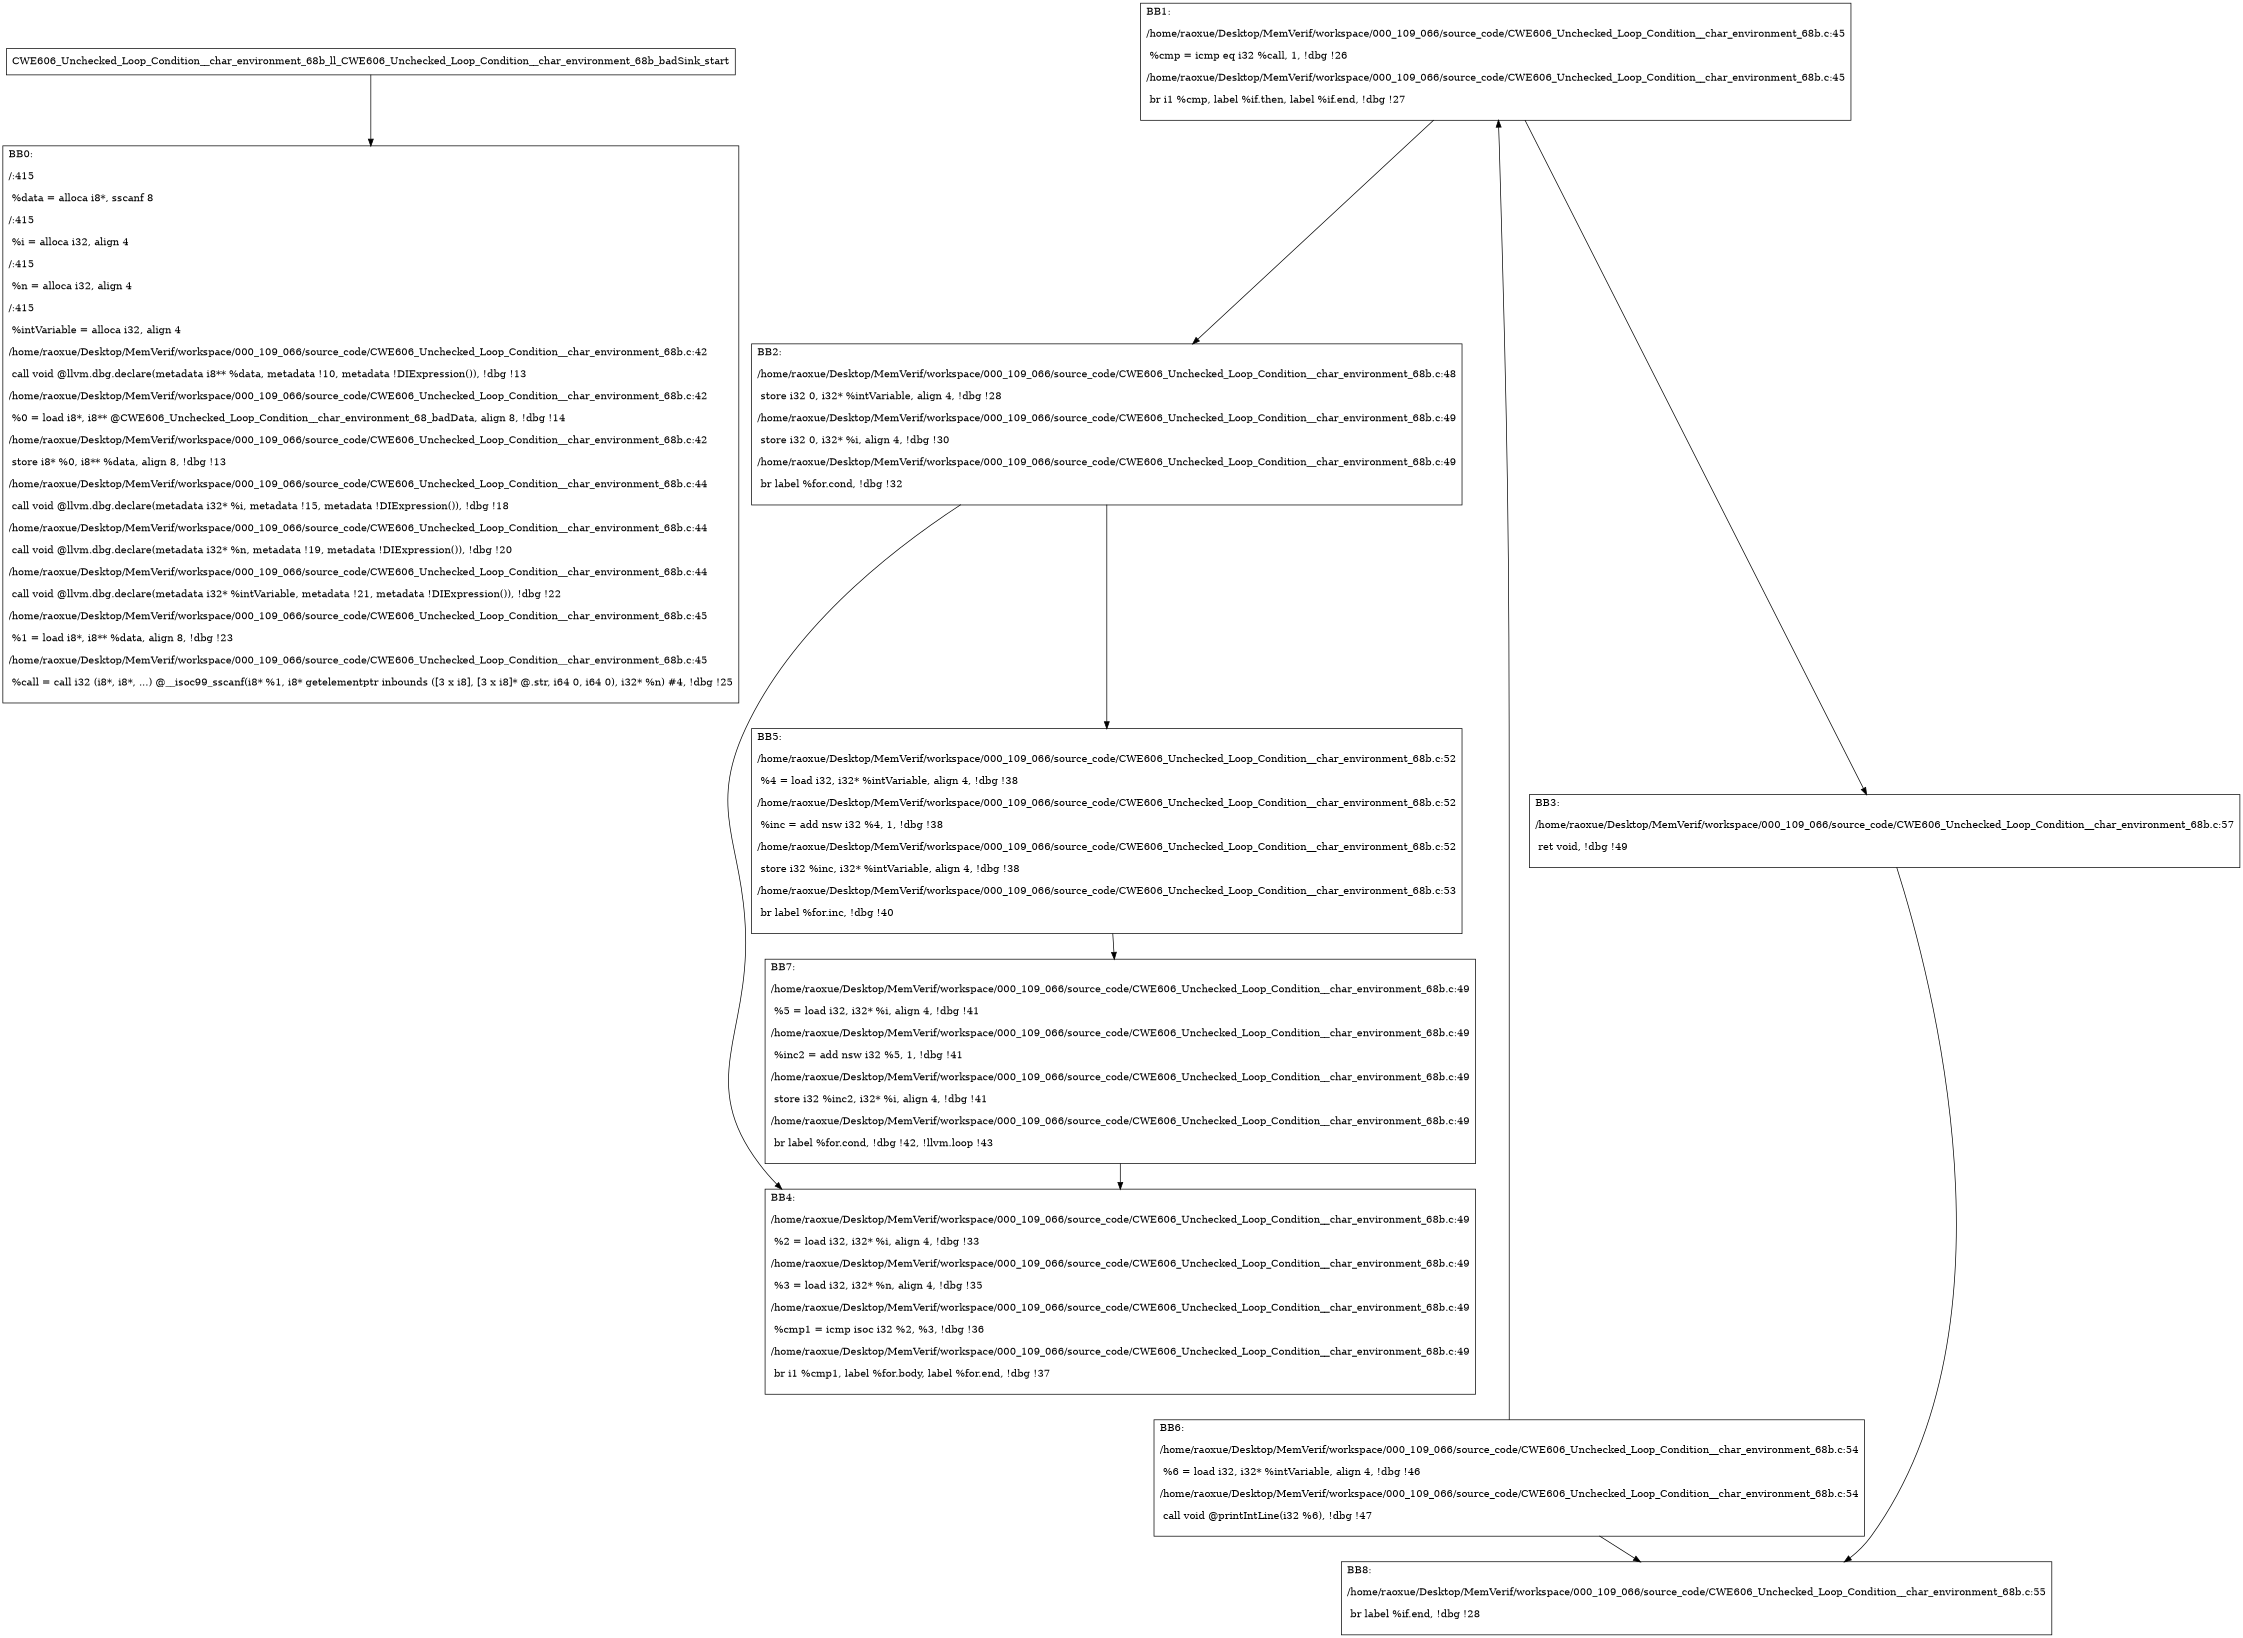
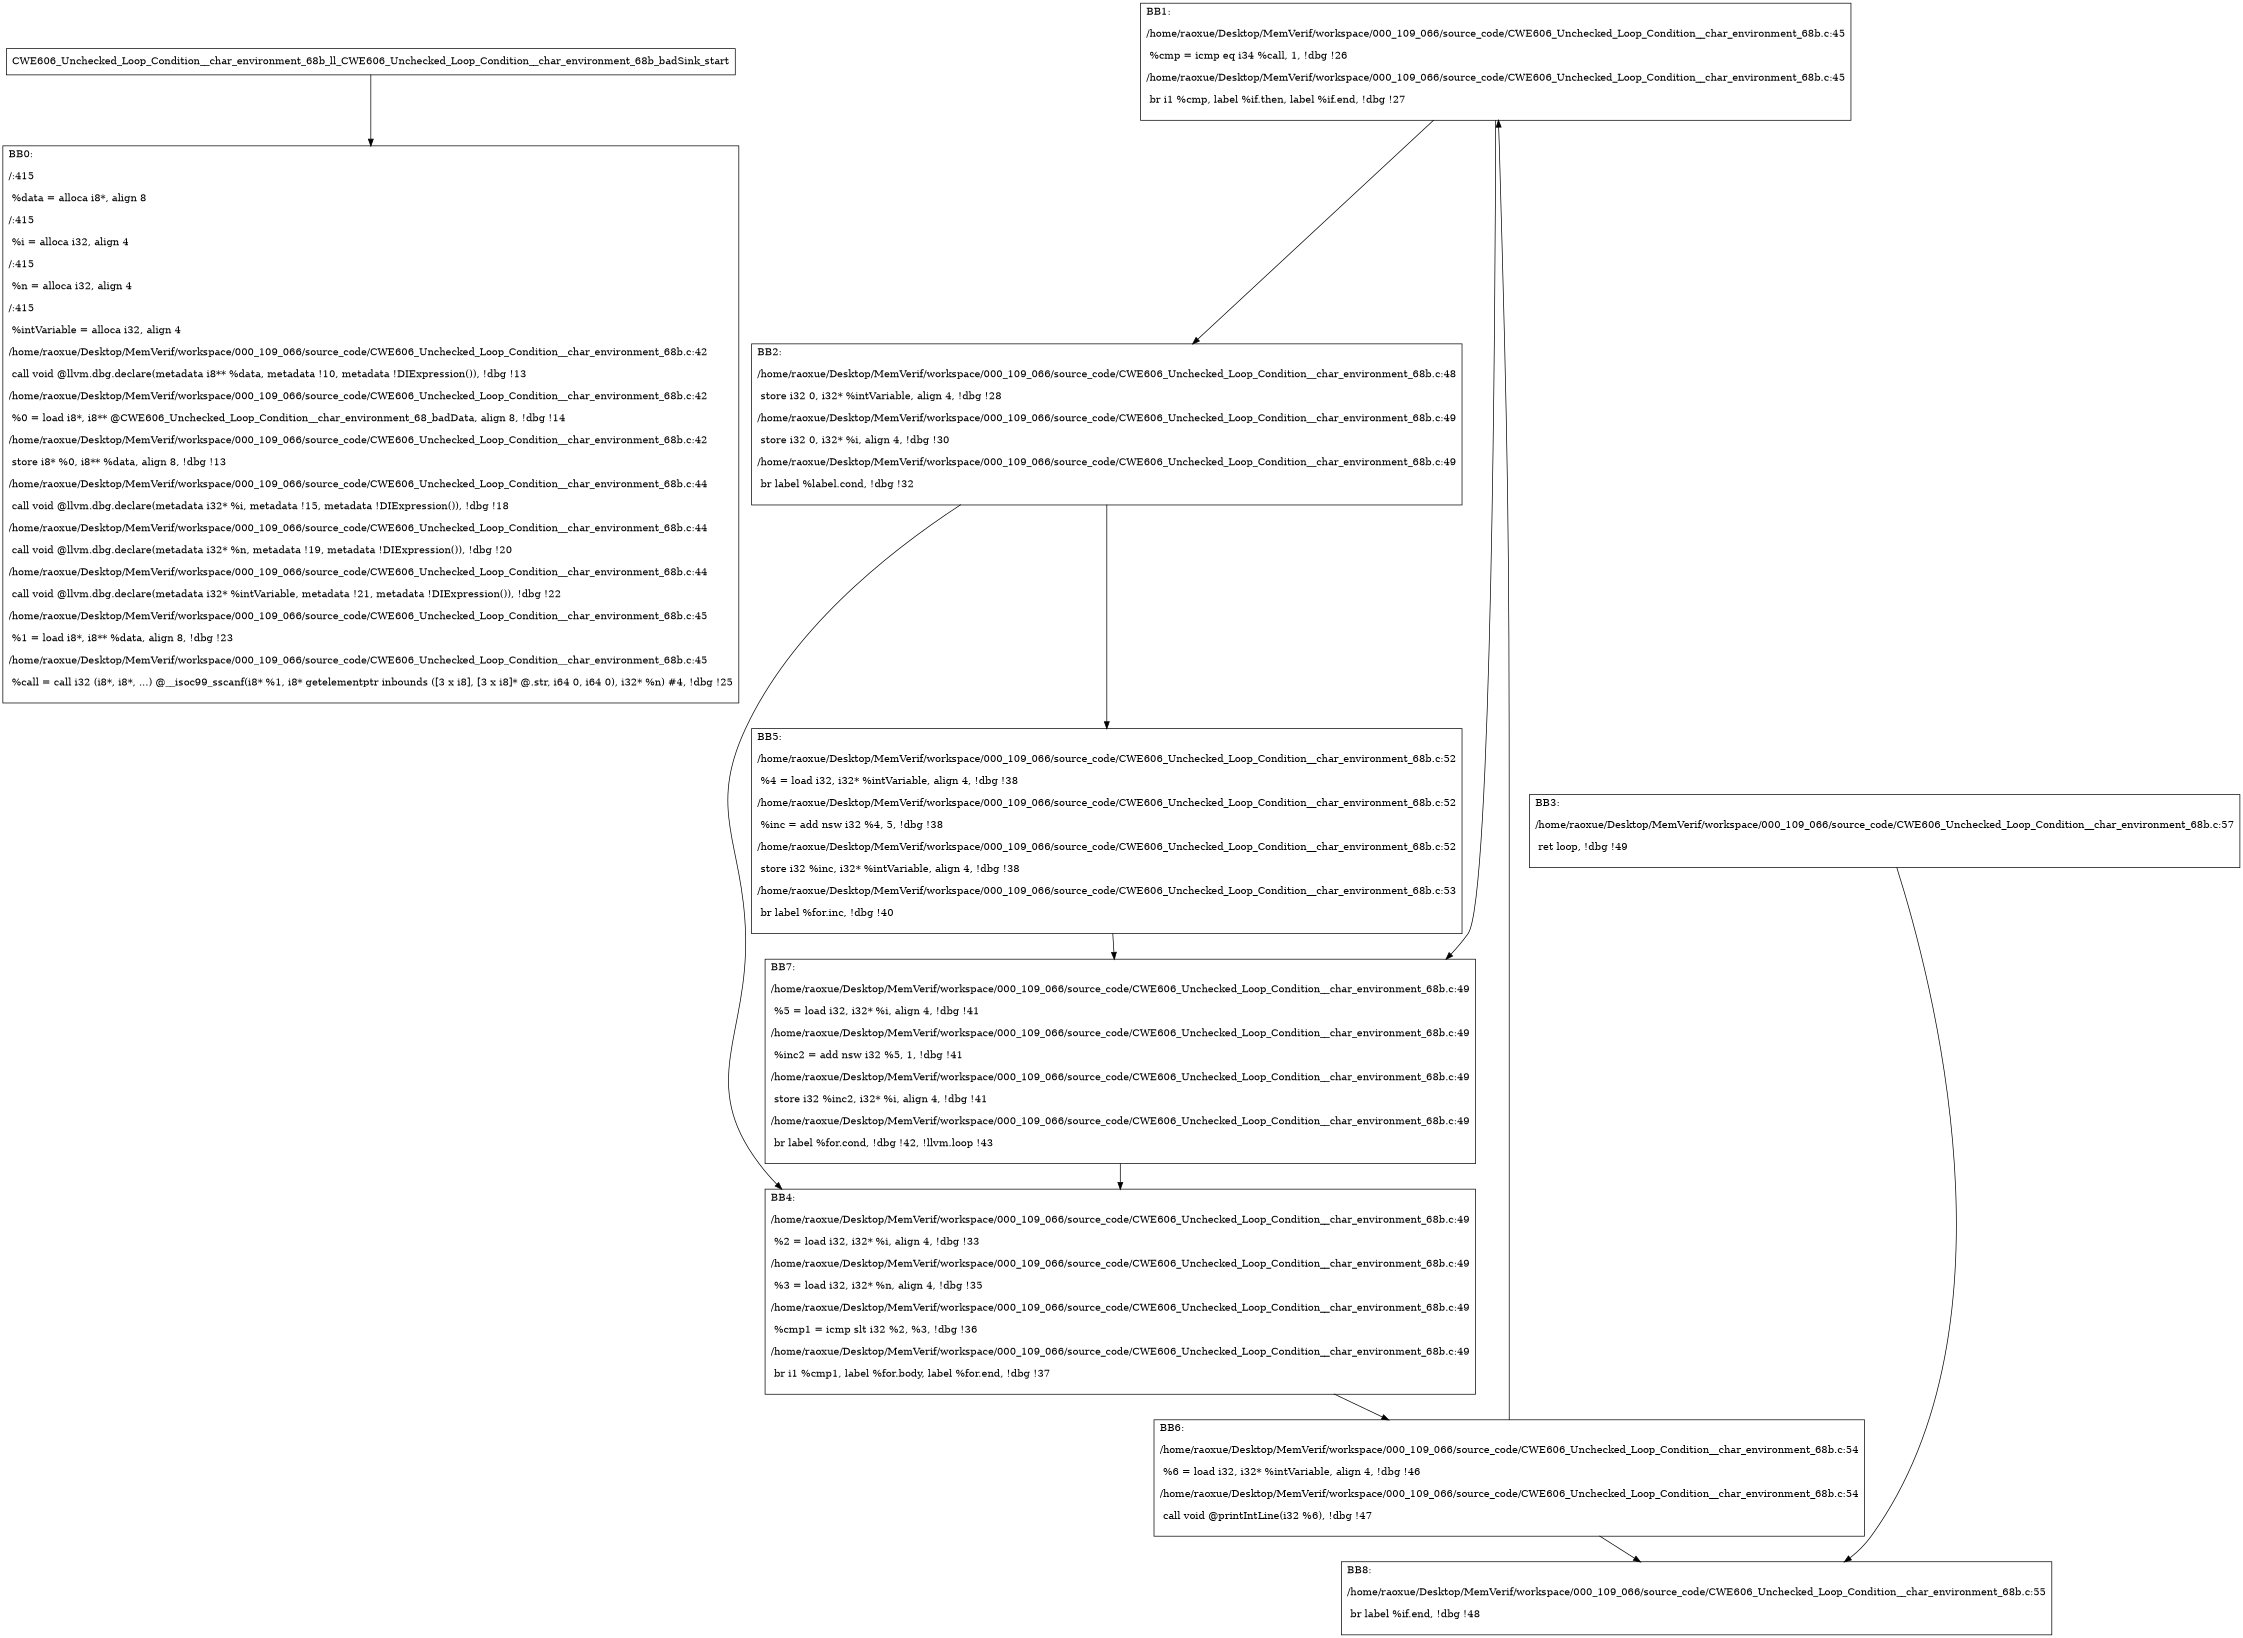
(1247, 56) -> (1247, 56)
(81, 198) -> (78, 198)
(1694, 454) -> (1491, 541)
(830, 484) -> (836, 484)
(850, 825) -> (850, 825)
(1582, 847) -> (1582, 847)
(878, 1330) -> (874, 1330)
none -> (1358, 1405)
(1414, 1614) -> (1414, 1614)
